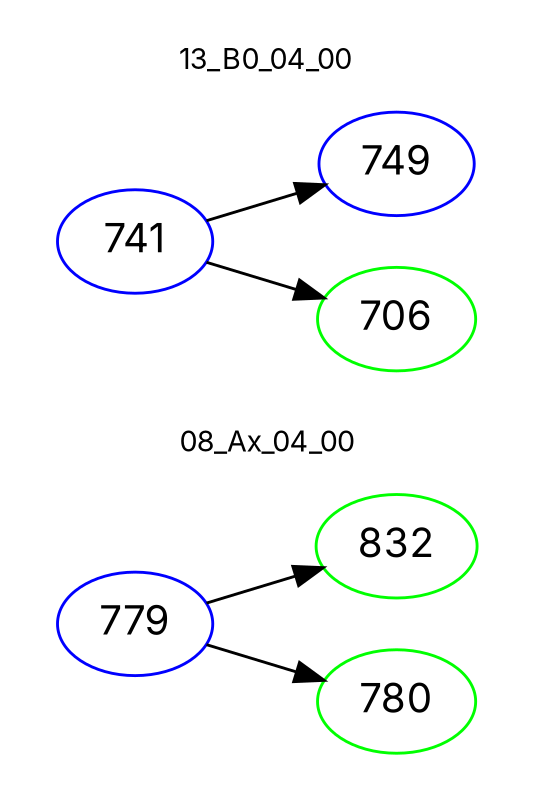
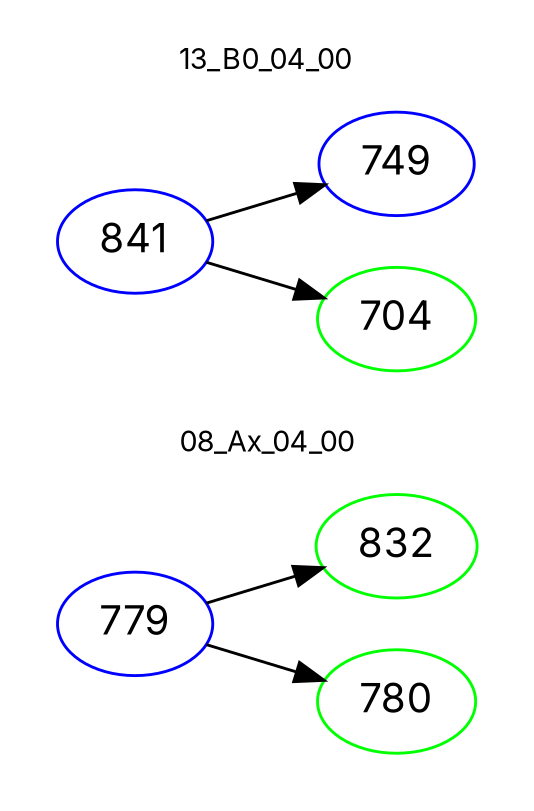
(135, 242) -> (135, 242)
(397, 319) -> (397, 319)
